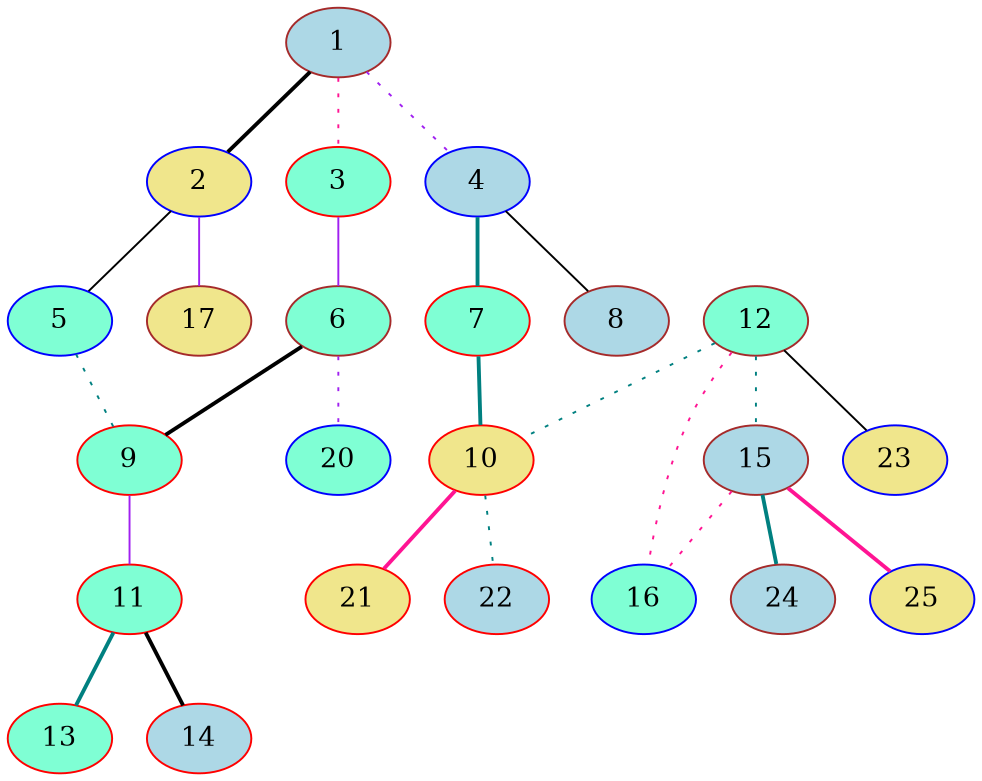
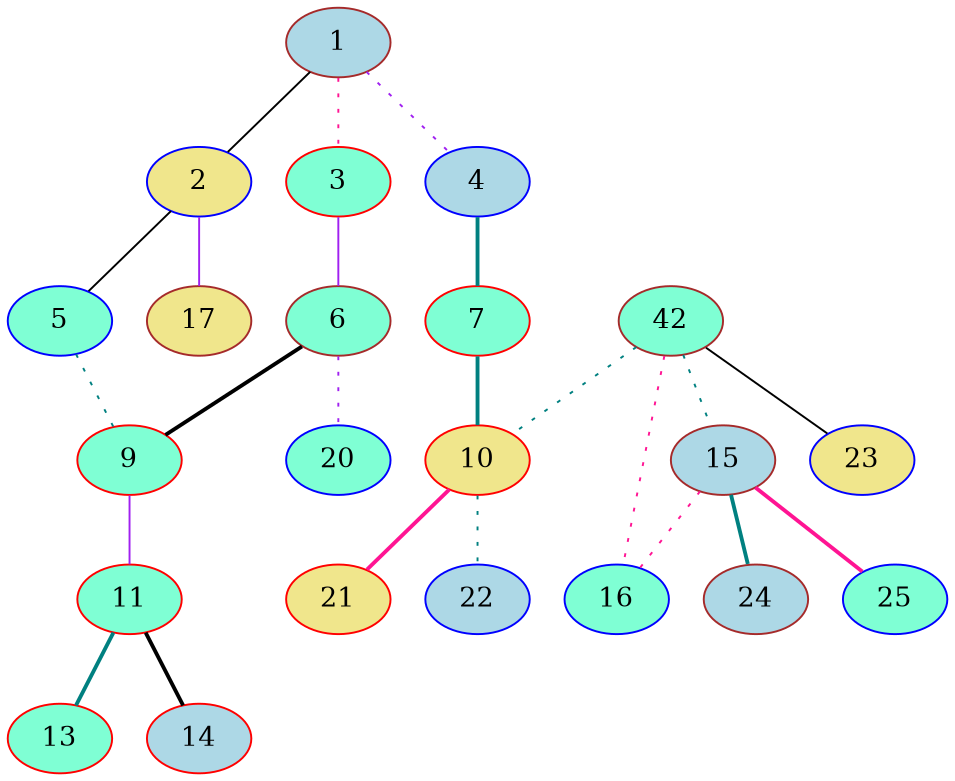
(269, 112) -> (269, 112)
(617, 321) -> none
(756, 321) -> (671, 321)
(497, 599) -> (478, 599)
(922, 599) -> (895, 599)
